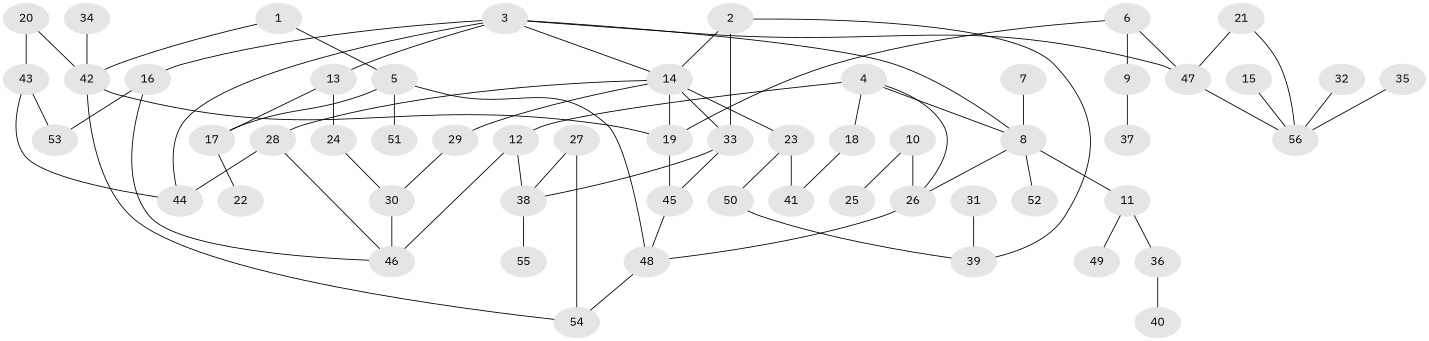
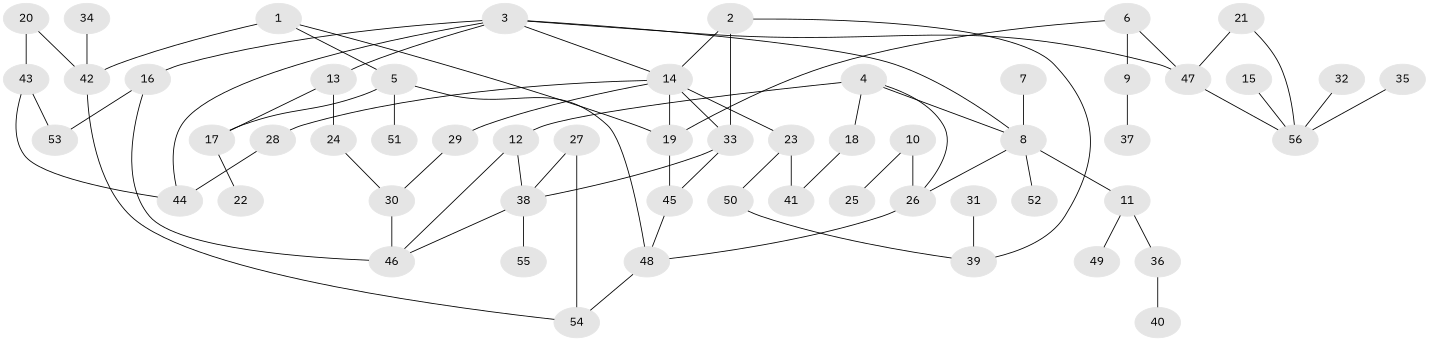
(376, 118) -> (477, 74)
(332, 201) -> (458, 231)
